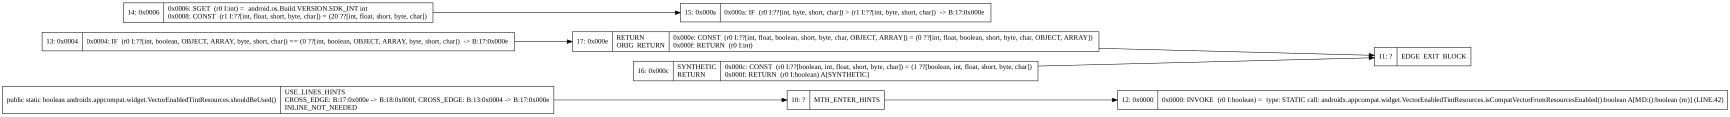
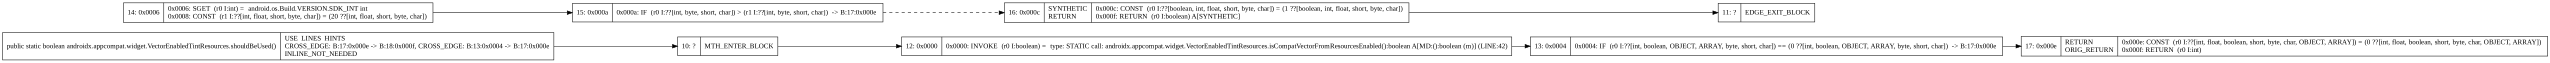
none -> (941, 13)
none -> (1518, 46)
(1234, 52) -> none
(847, 100) -> (739, 46)
